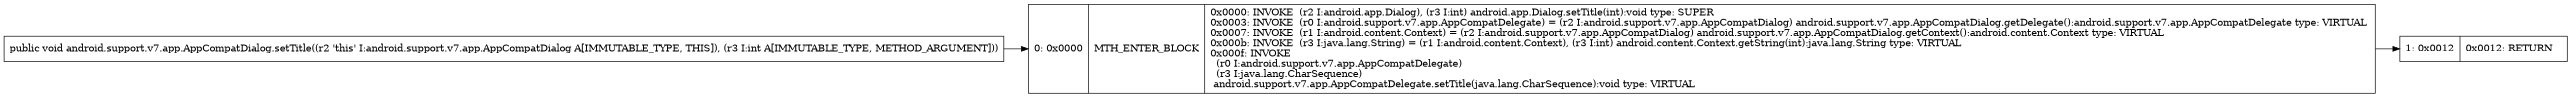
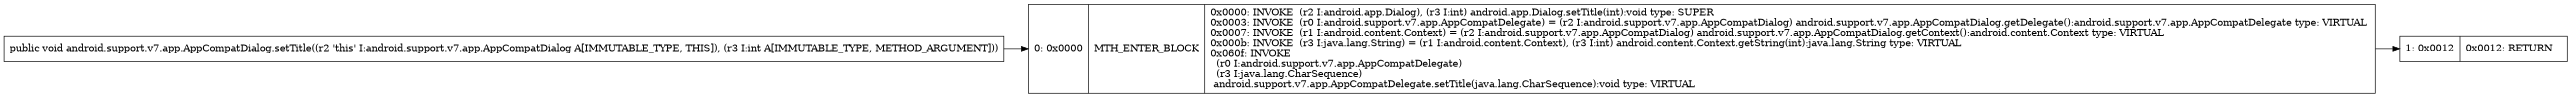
(1254, 54) -> (1254, 54)
